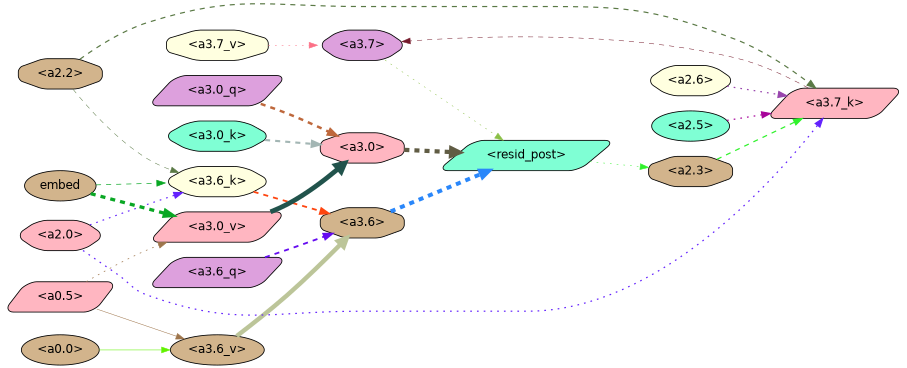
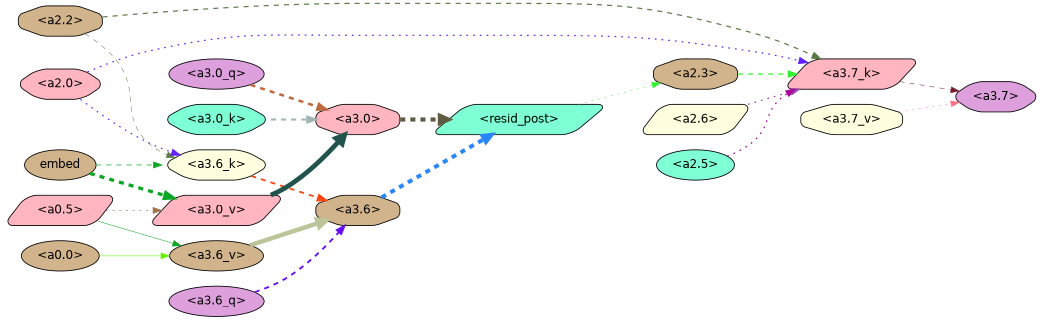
(691, 81) -> (695, 120)
(217, 91) -> (217, 74)
(440, 98) -> none
(217, 272) -> (217, 301)
(137, 323) -> (135, 232)
